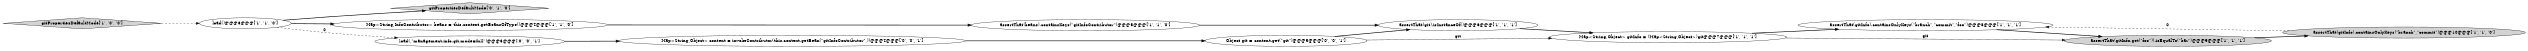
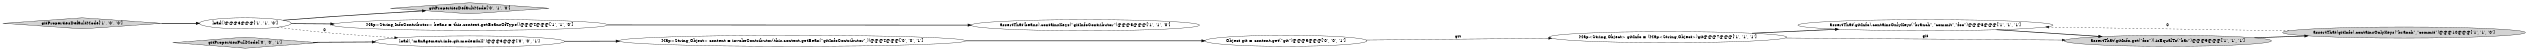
(179, 23) -> (179, 23)
(1458, 25) -> none
none -> (245, 43)
